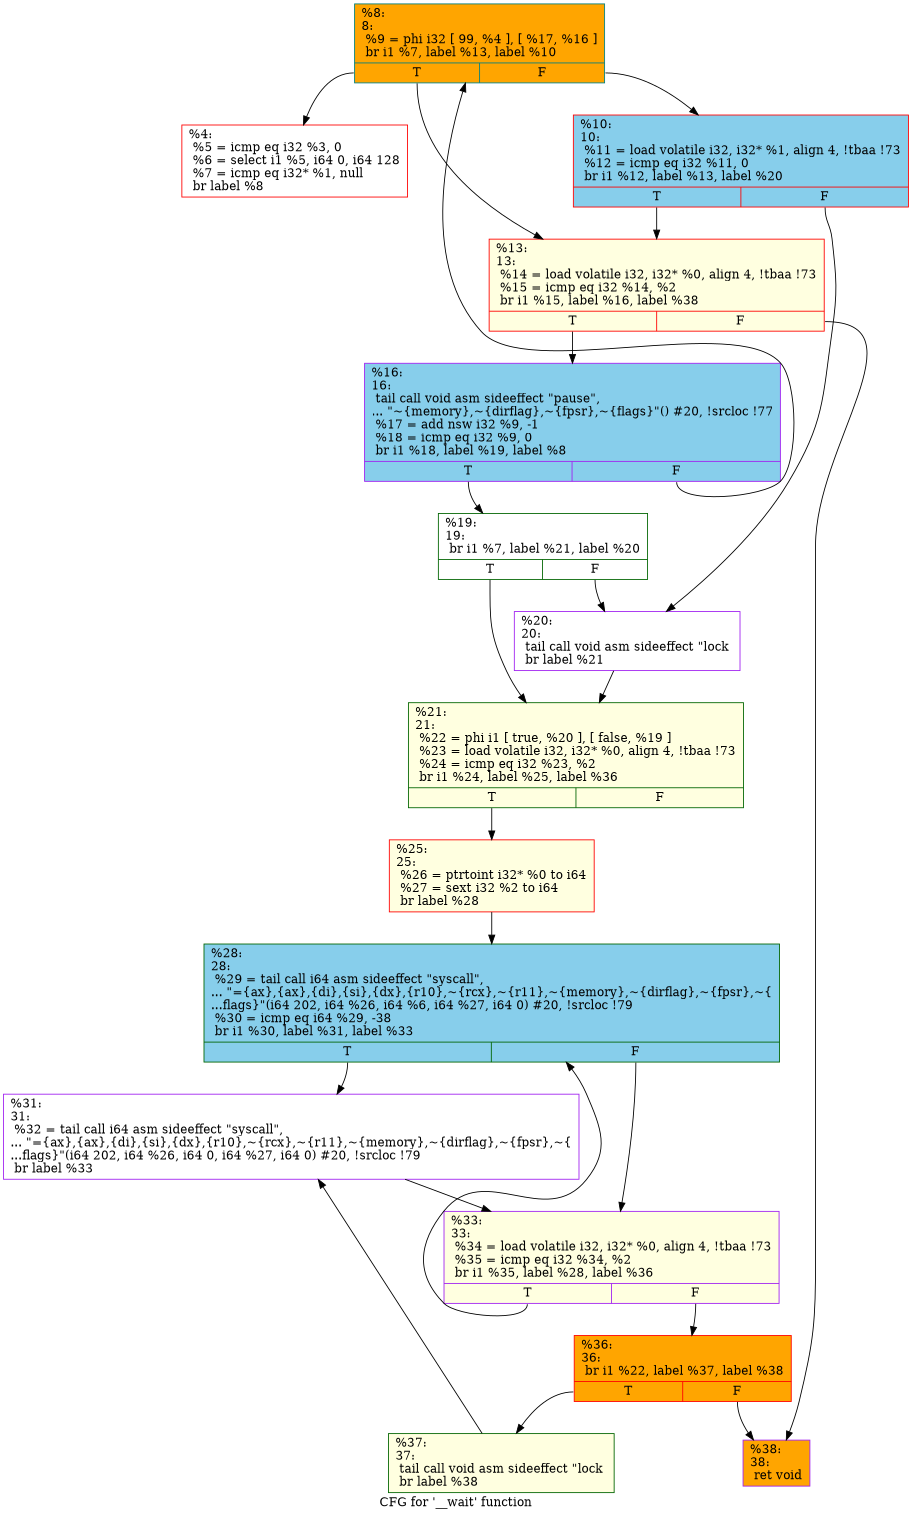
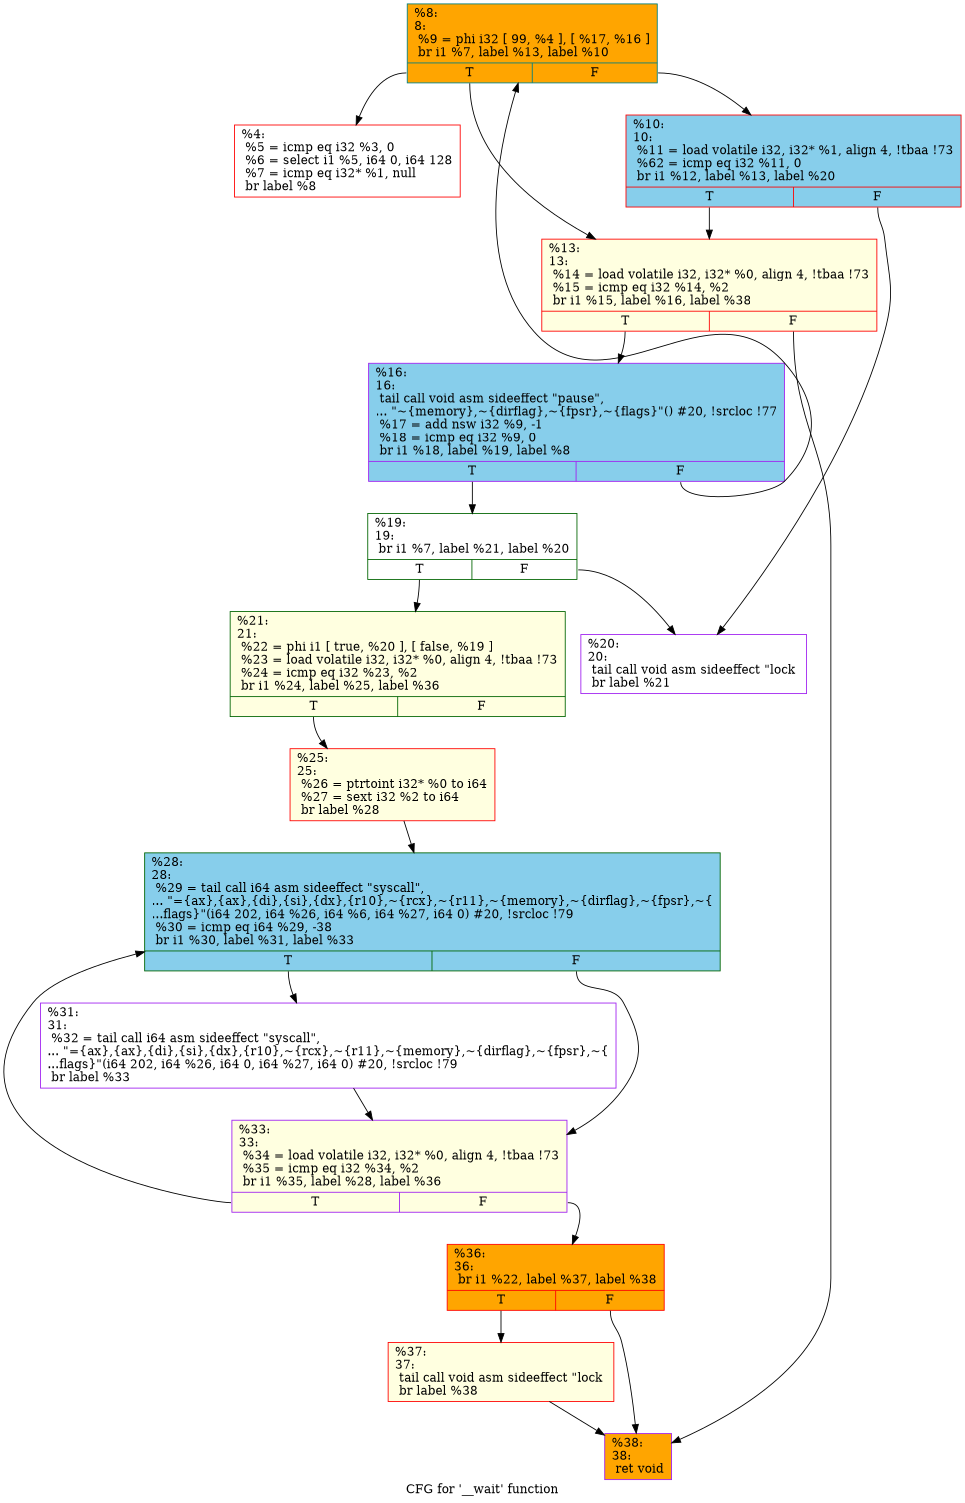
(665, 164) -> (718, 164)
(608, 683) -> none
(403, 1310) -> (573, 1416)
(501, 1463) -> (501, 1372)
